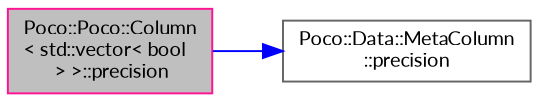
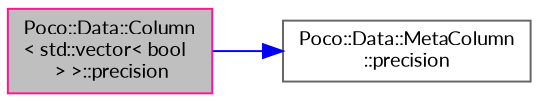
(110, 51) -> (110, 51)
